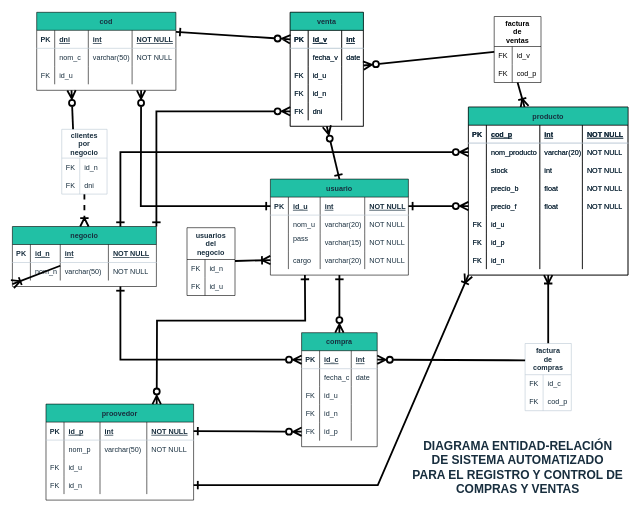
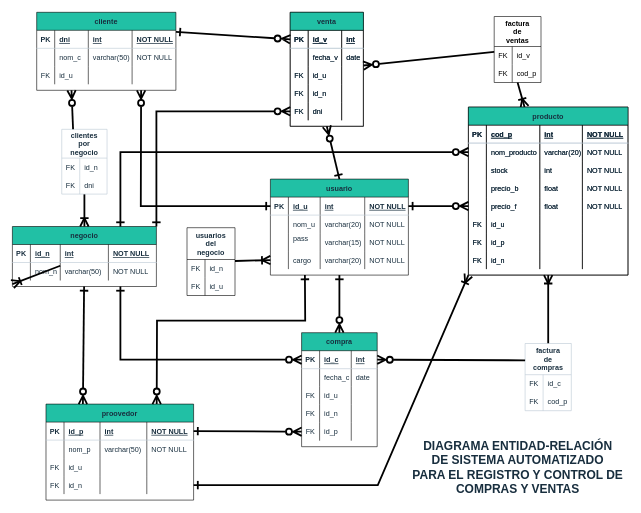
(106, 22) -> (106, 22)
(84, 212) -> (84, 212)
none -> (83, 338)
